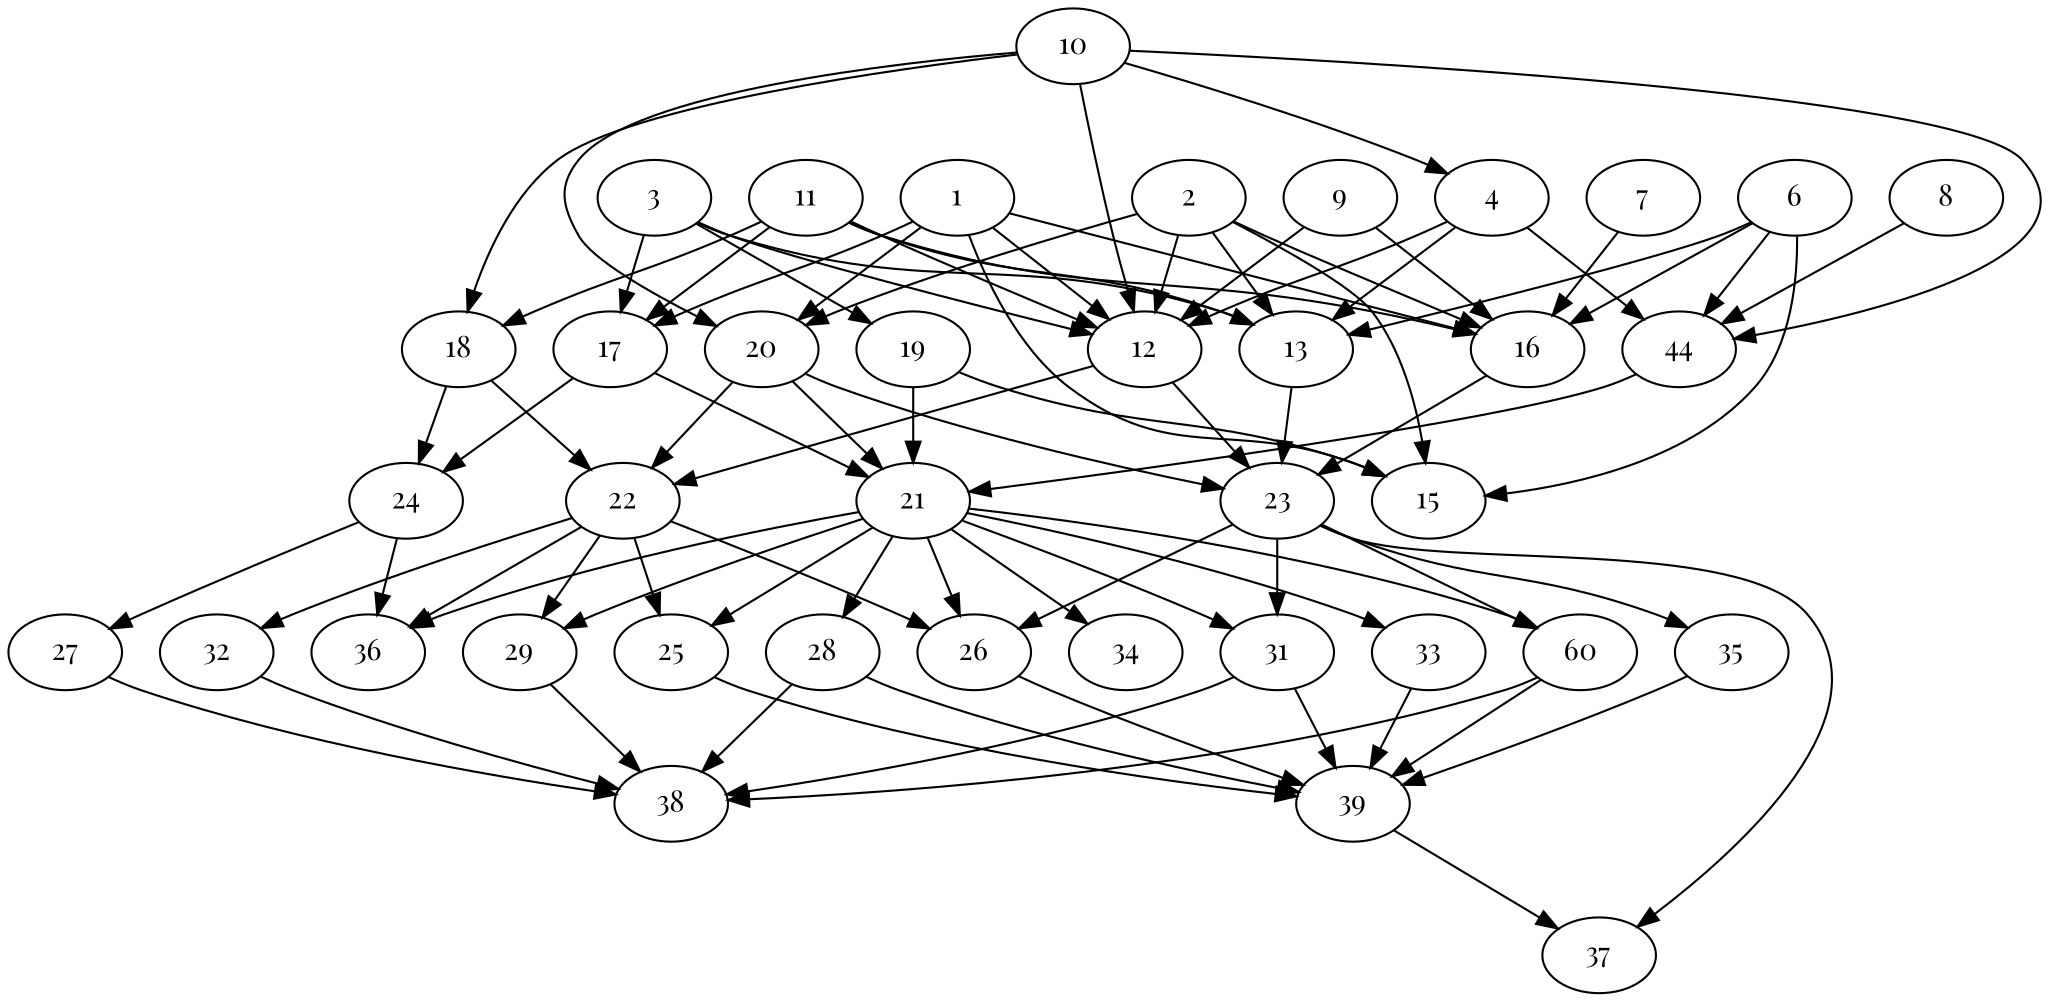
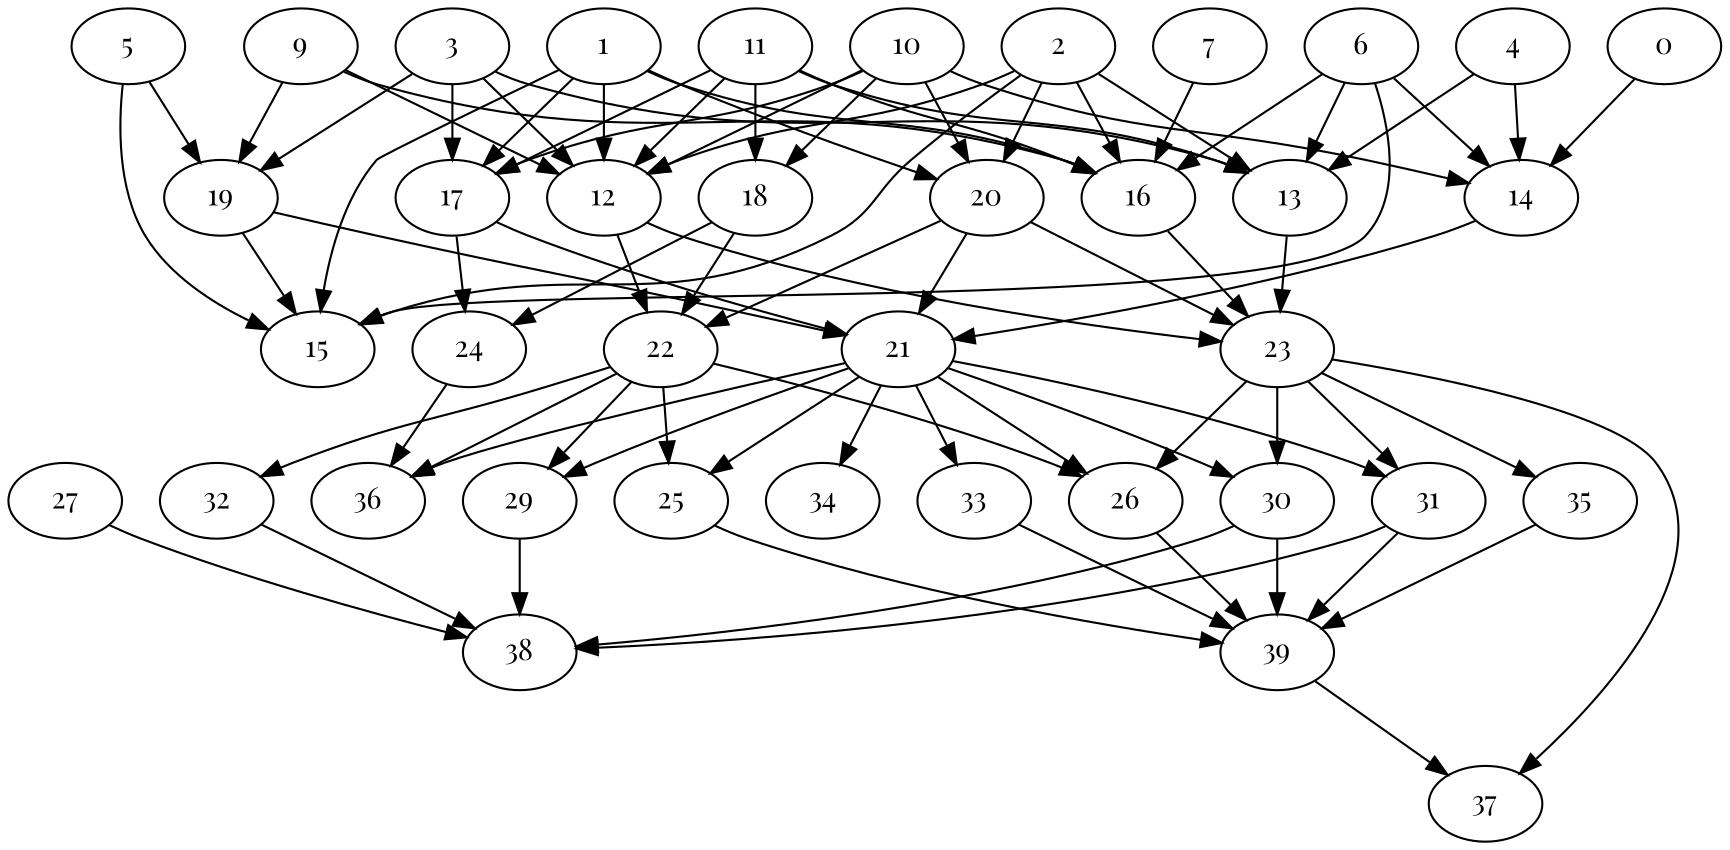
none -> (128, 46)
(1277, 110) -> (690, 120)
none -> (266, 113)
(1946, 198) -> (1664, 46)
(1358, 259) -> none
(1679, 349) -> (1521, 198)
(244, 570) -> none
(823, 652) -> none
(1580, 652) -> (1277, 501)
